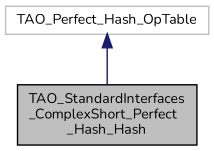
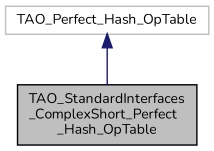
(107, 115) -> (107, 115)
